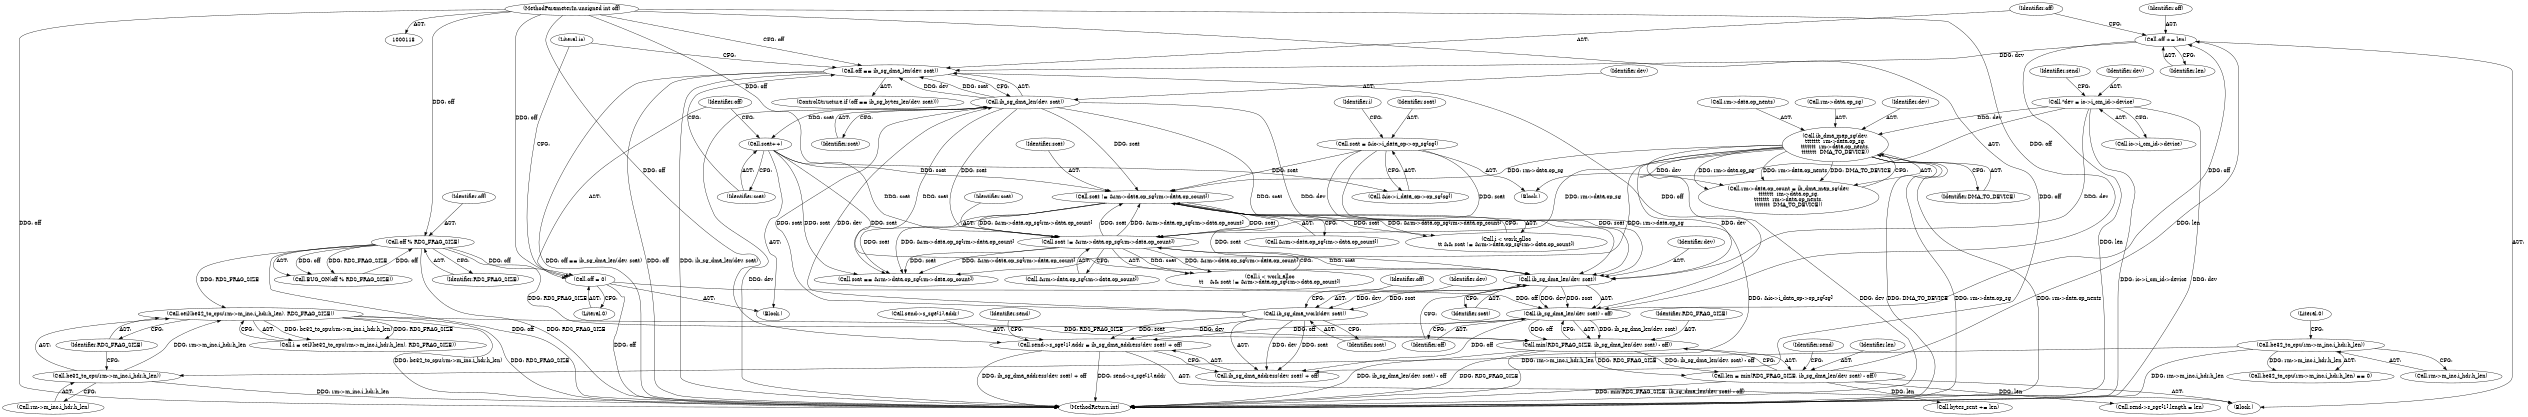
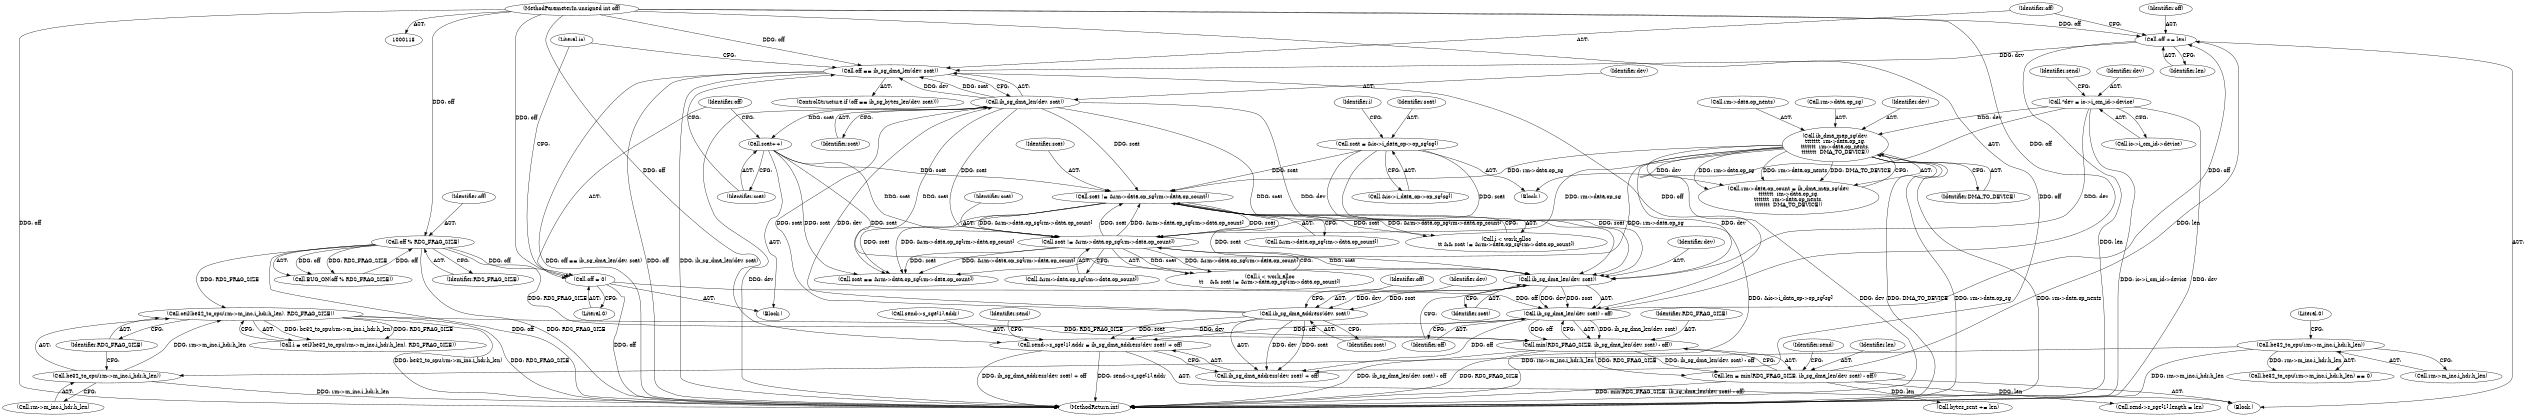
(774, 40) -> (774, 40)
(956, 167) -> (1388, 13)
(1305, 314) -> (1305, 314)
